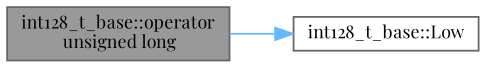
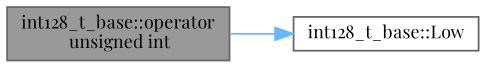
(118, 34) -> (118, 34)
